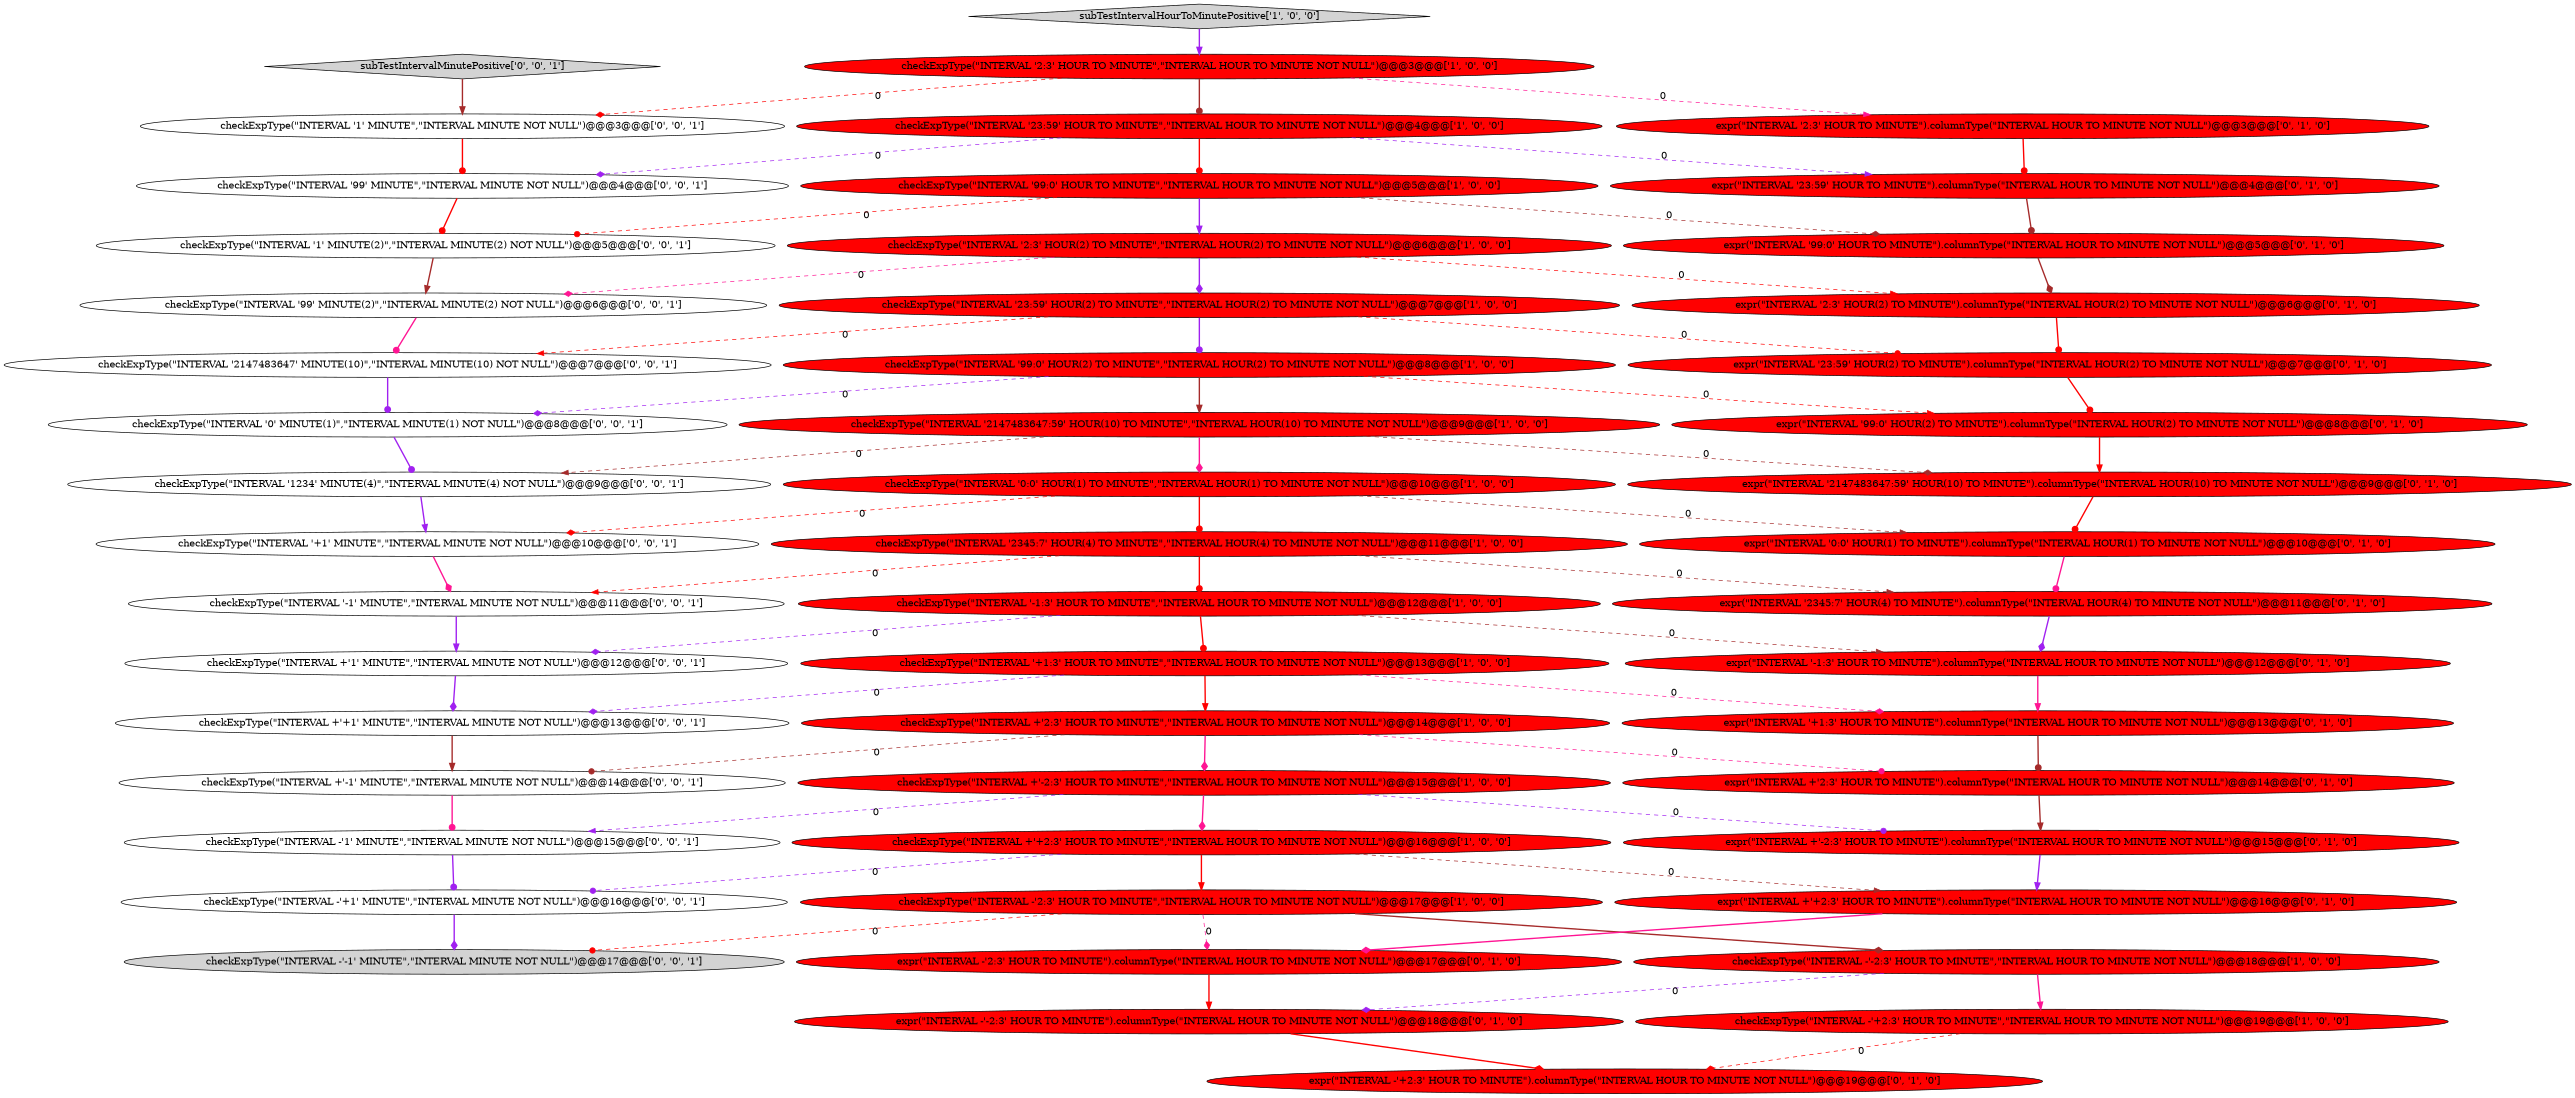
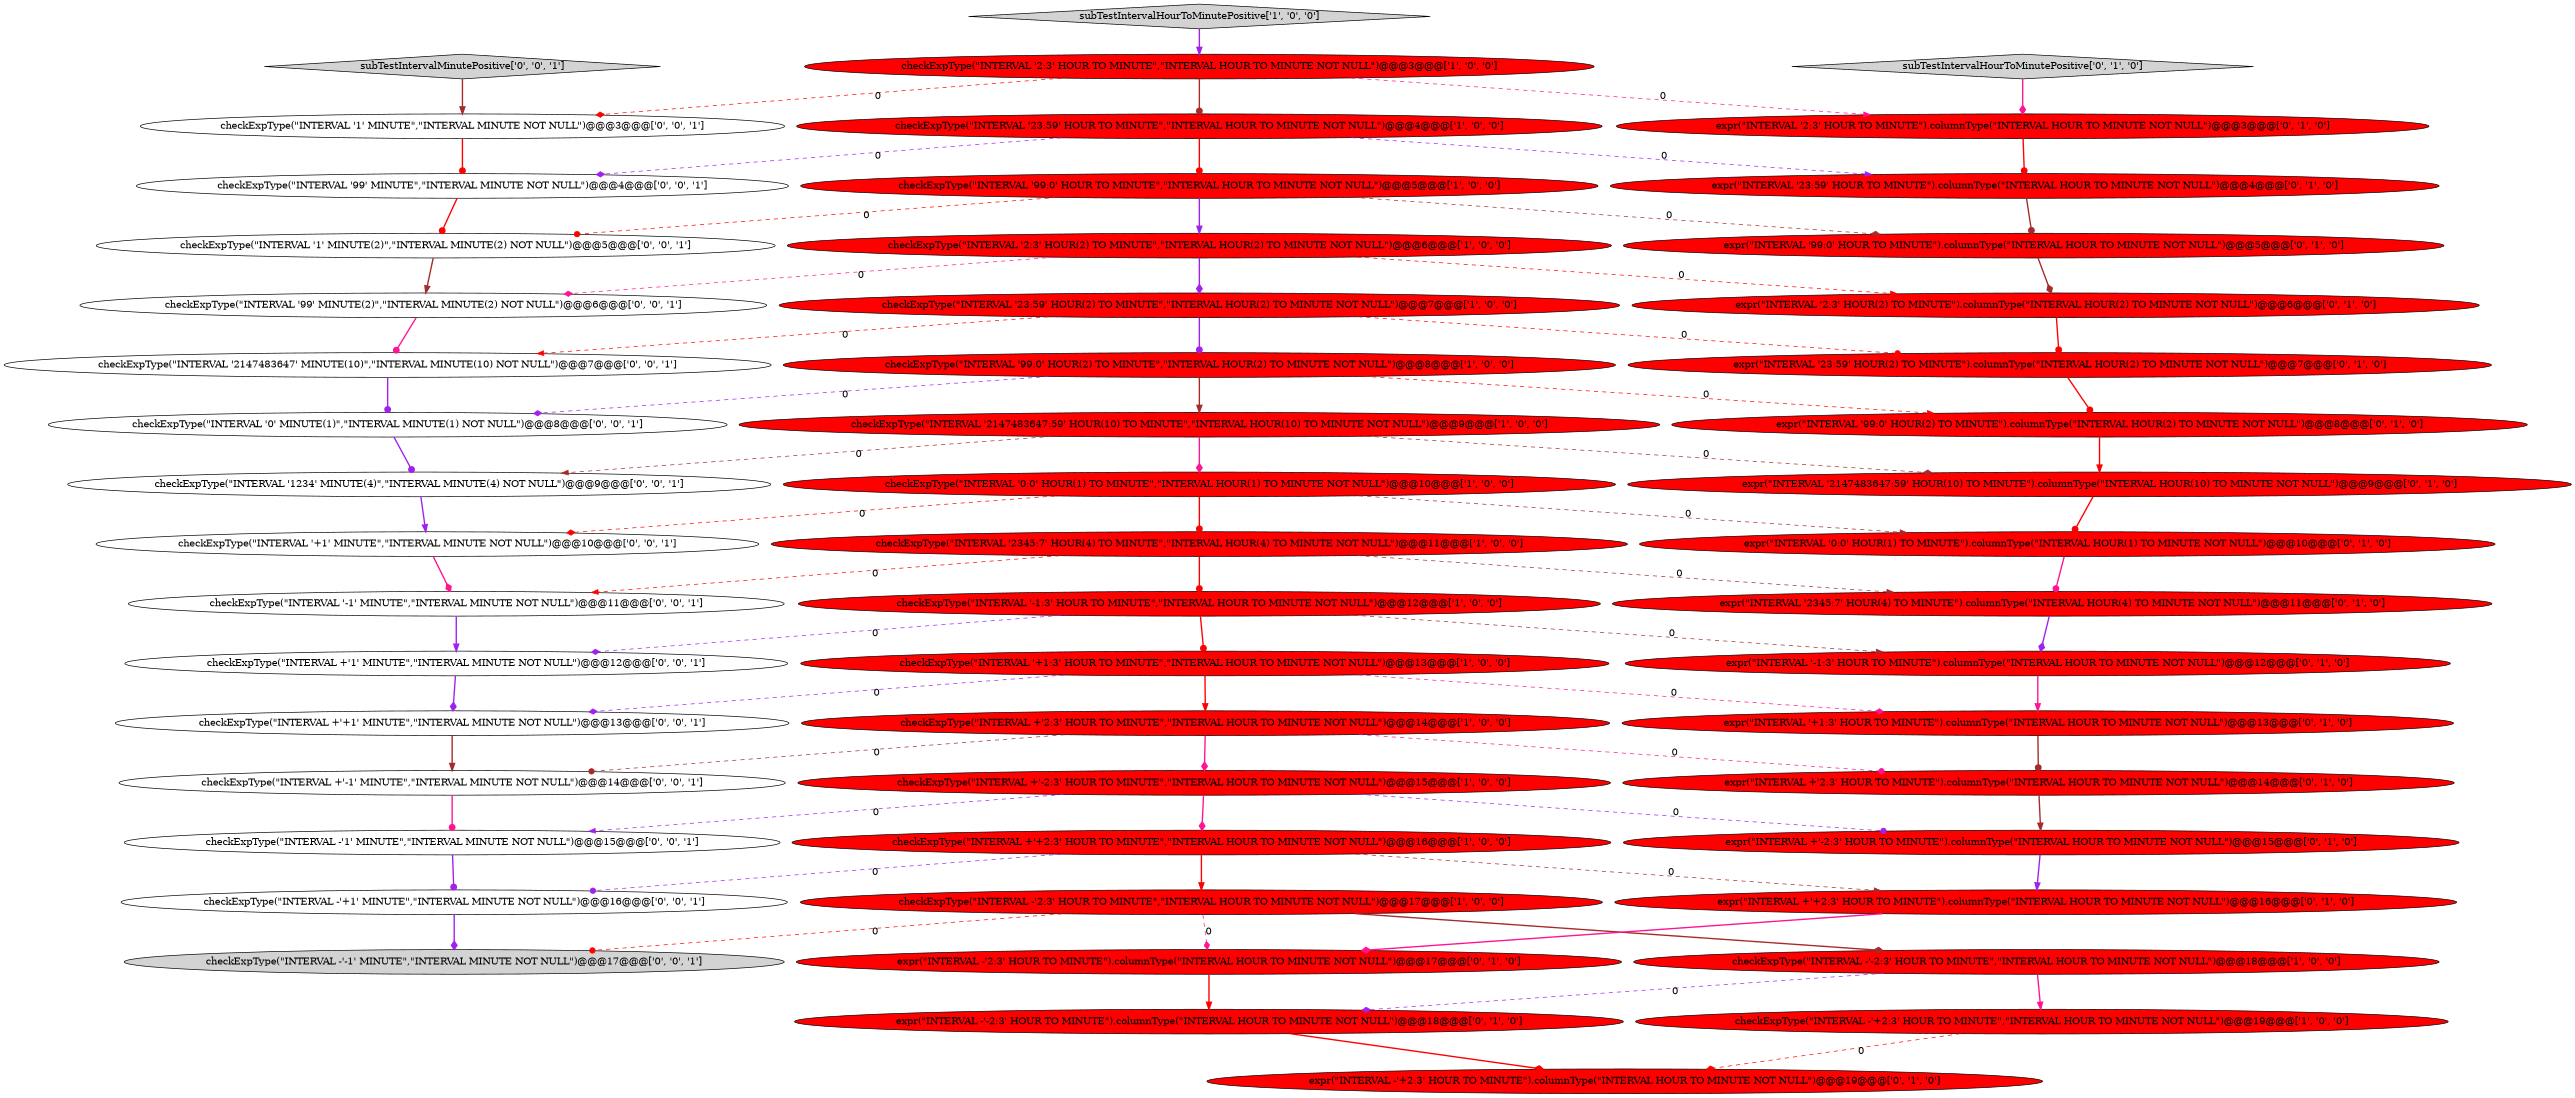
none -> (2023, 67)
